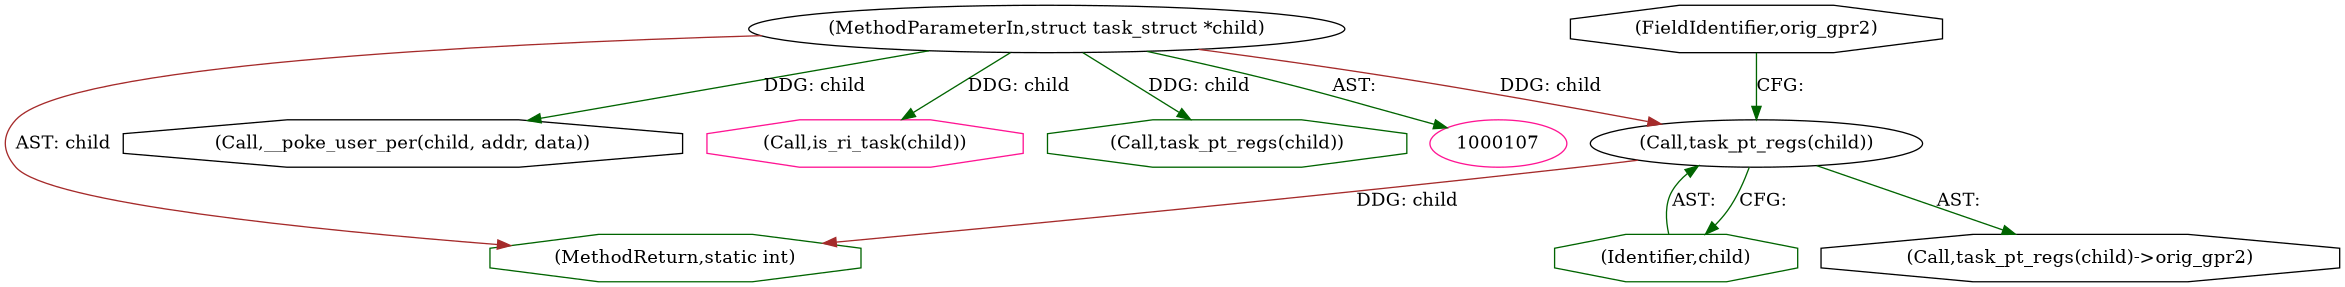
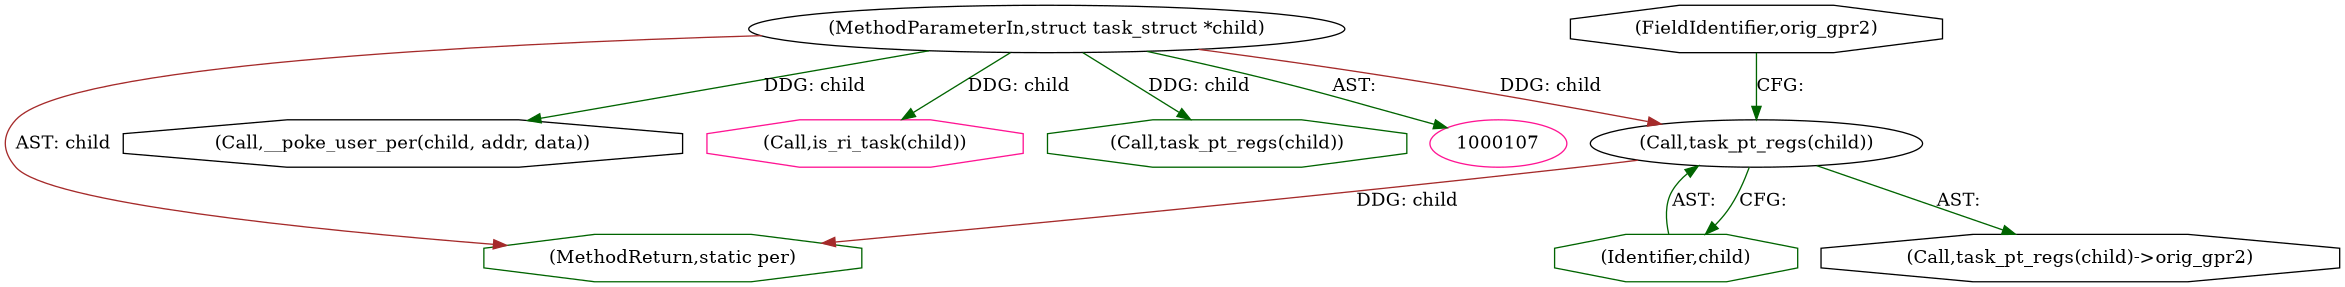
(675, 258) -> (673, 258)
